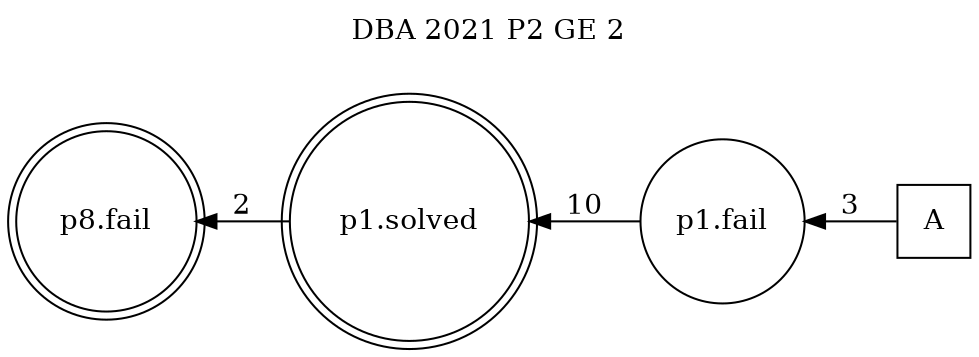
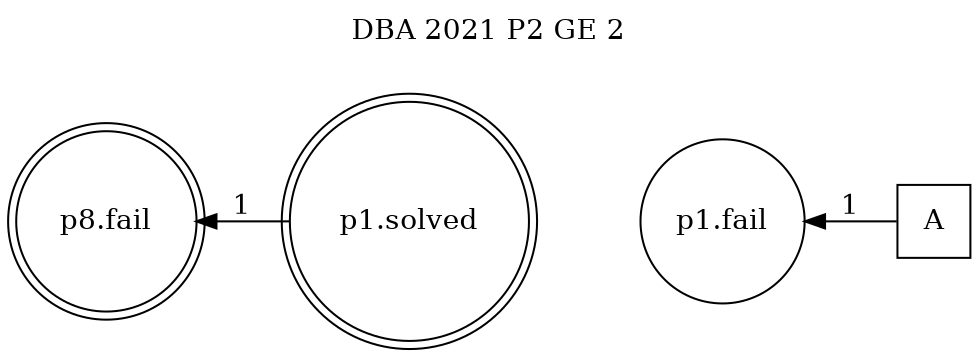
(243, 206) -> (243, 206)
(851, 206) -> (851, 206)
(595, 221) -> none
